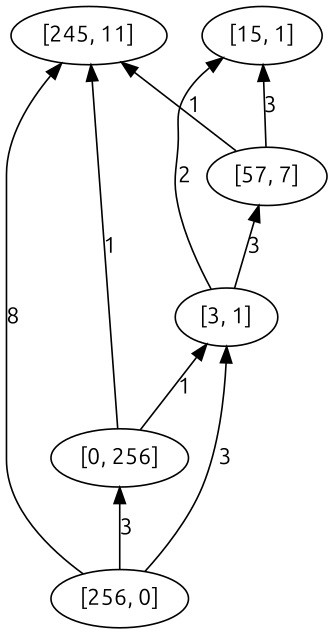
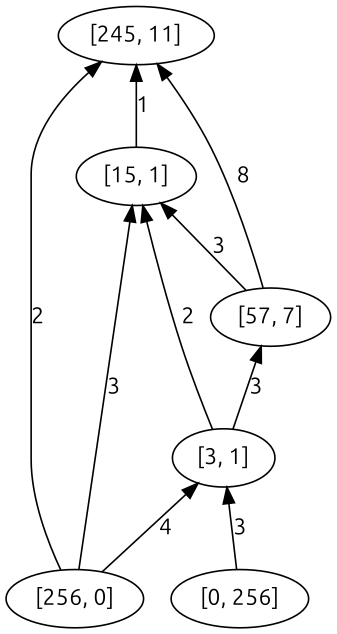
(195, 106) -> (244, 176)
(105, 255) -> (136, 114)
(14, 317) -> (38, 317)
(185, 388) -> (241, 528)
(226, 458) -> (166, 528)
(120, 536) -> (104, 396)
